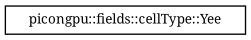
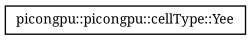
(125, 20) -> (125, 20)
